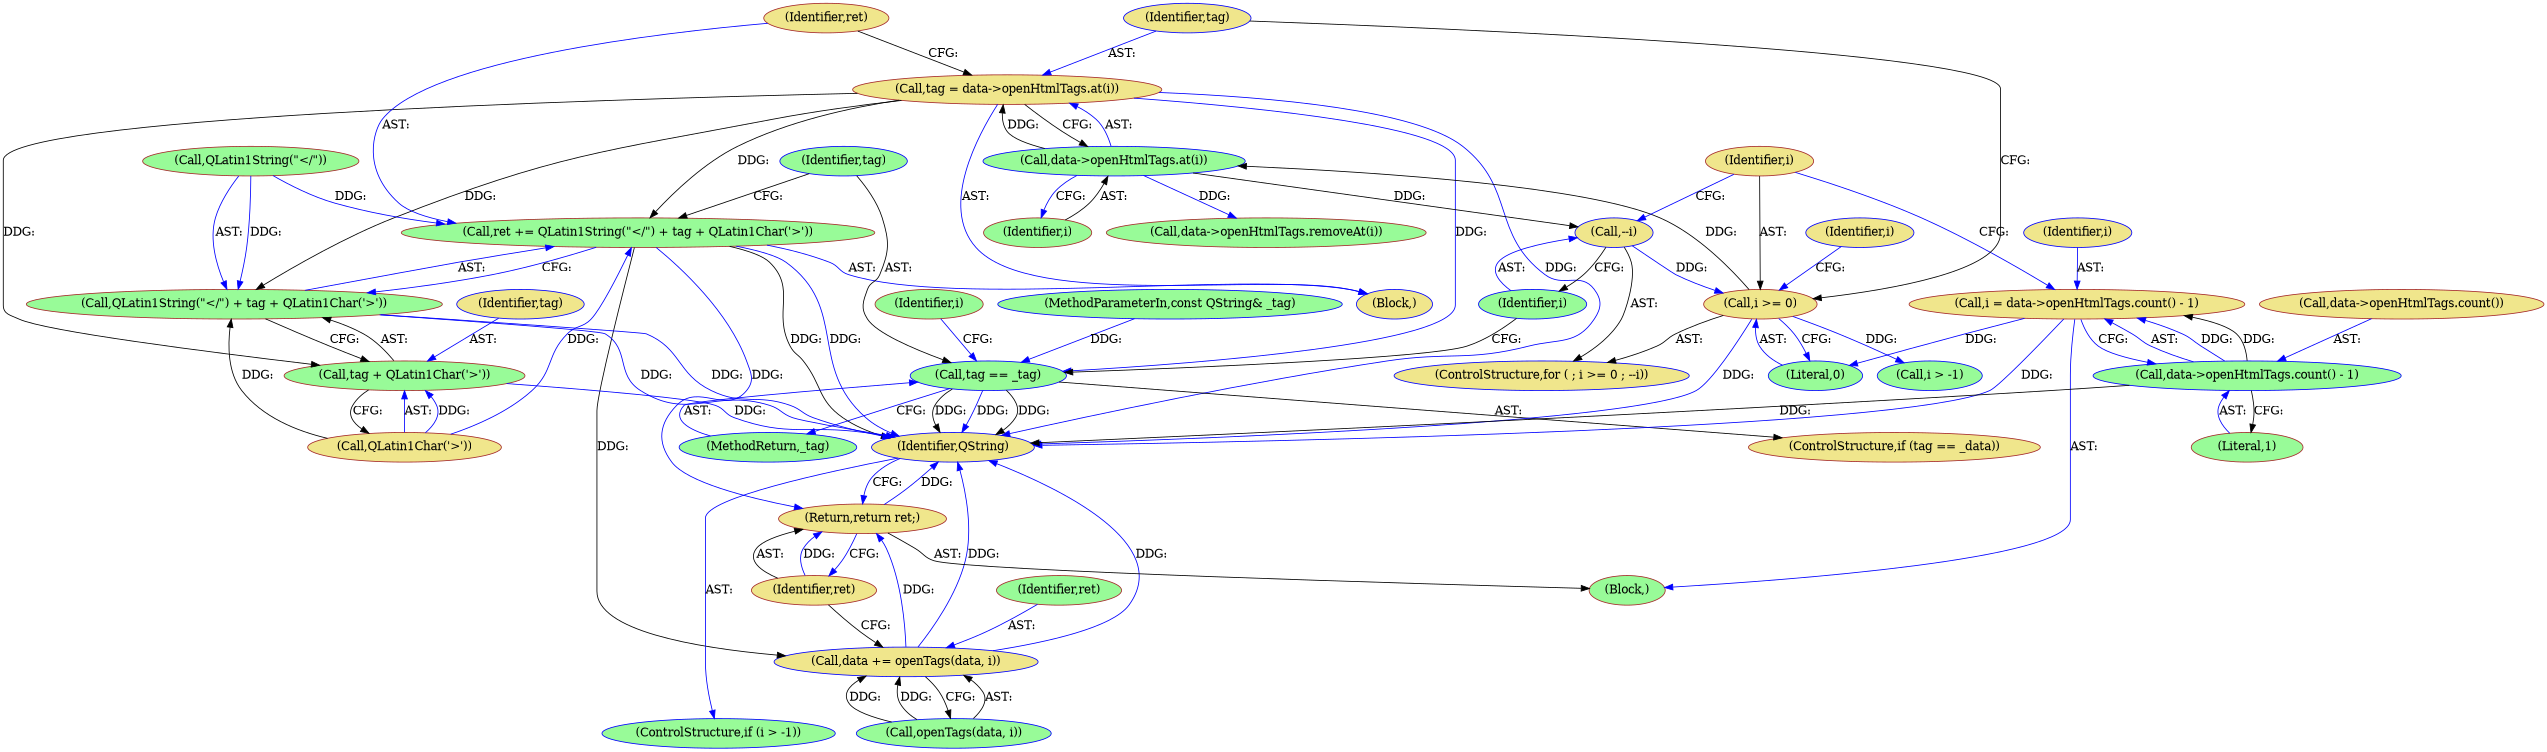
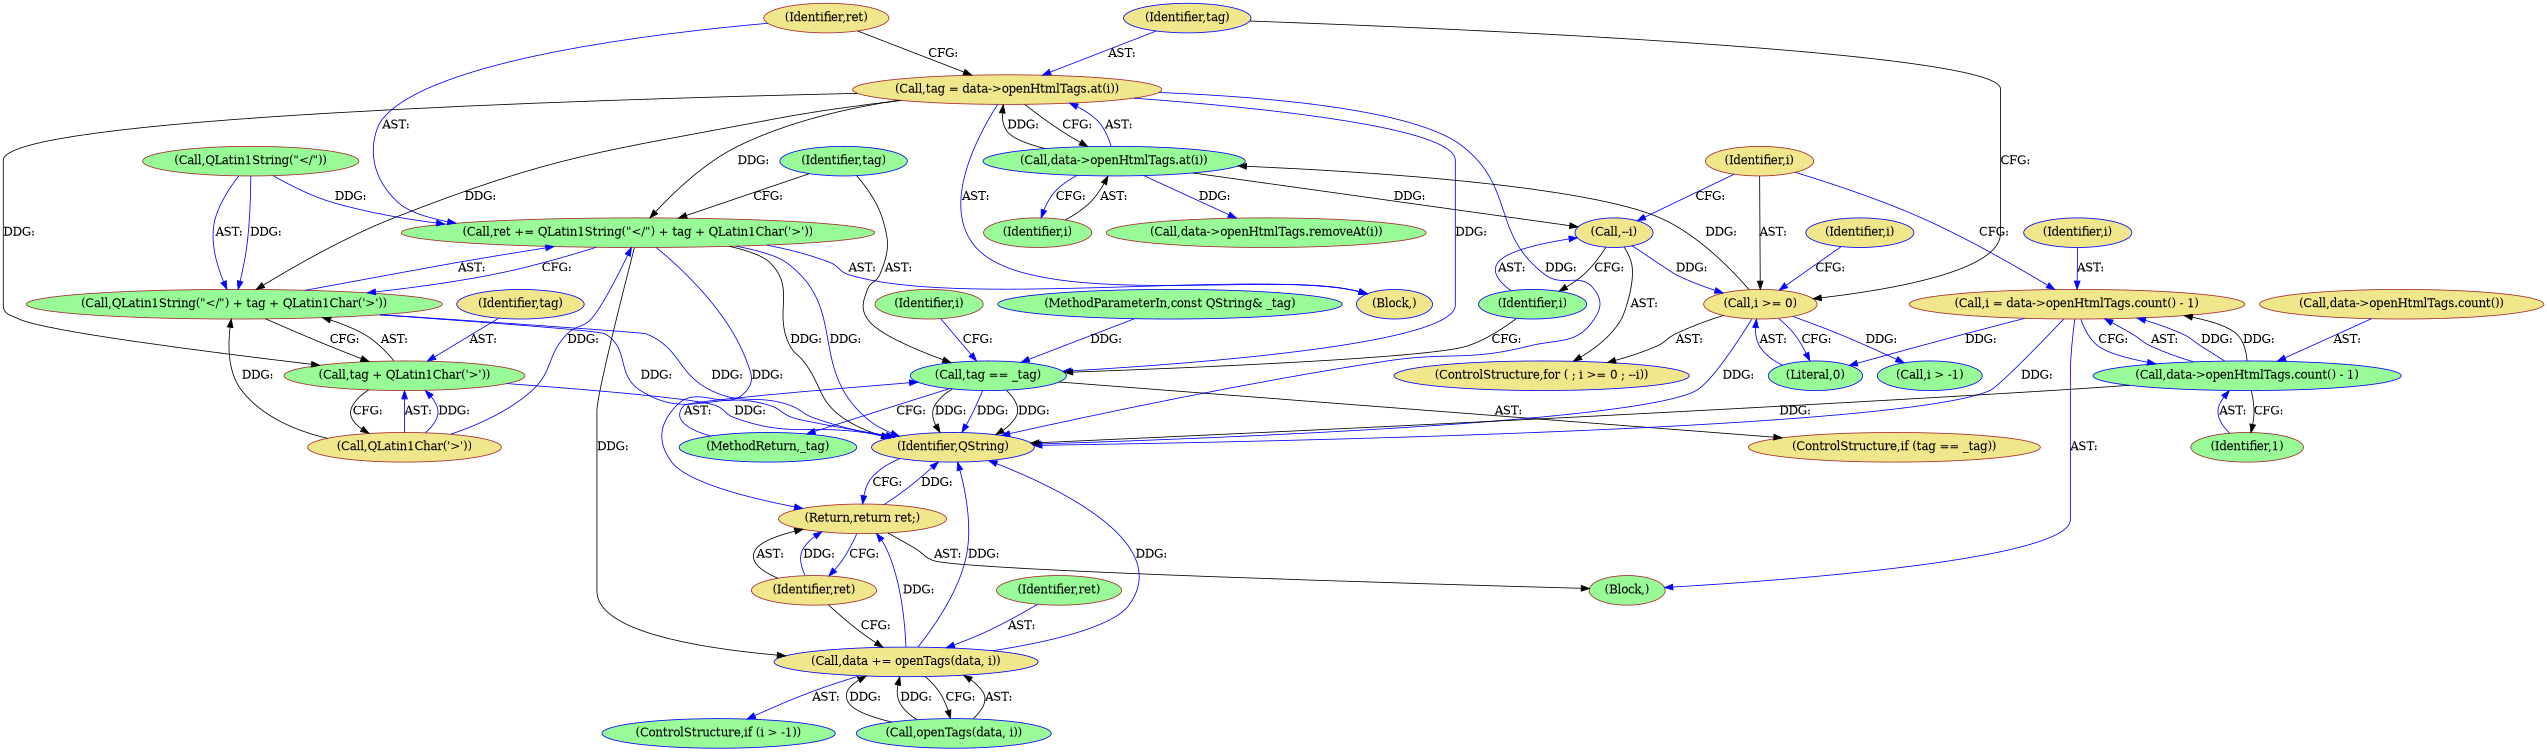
(1894, 447) -> (1894, 447)
(2247, 447) -> (2247, 447)
(709, 513) -> (807, 694)
